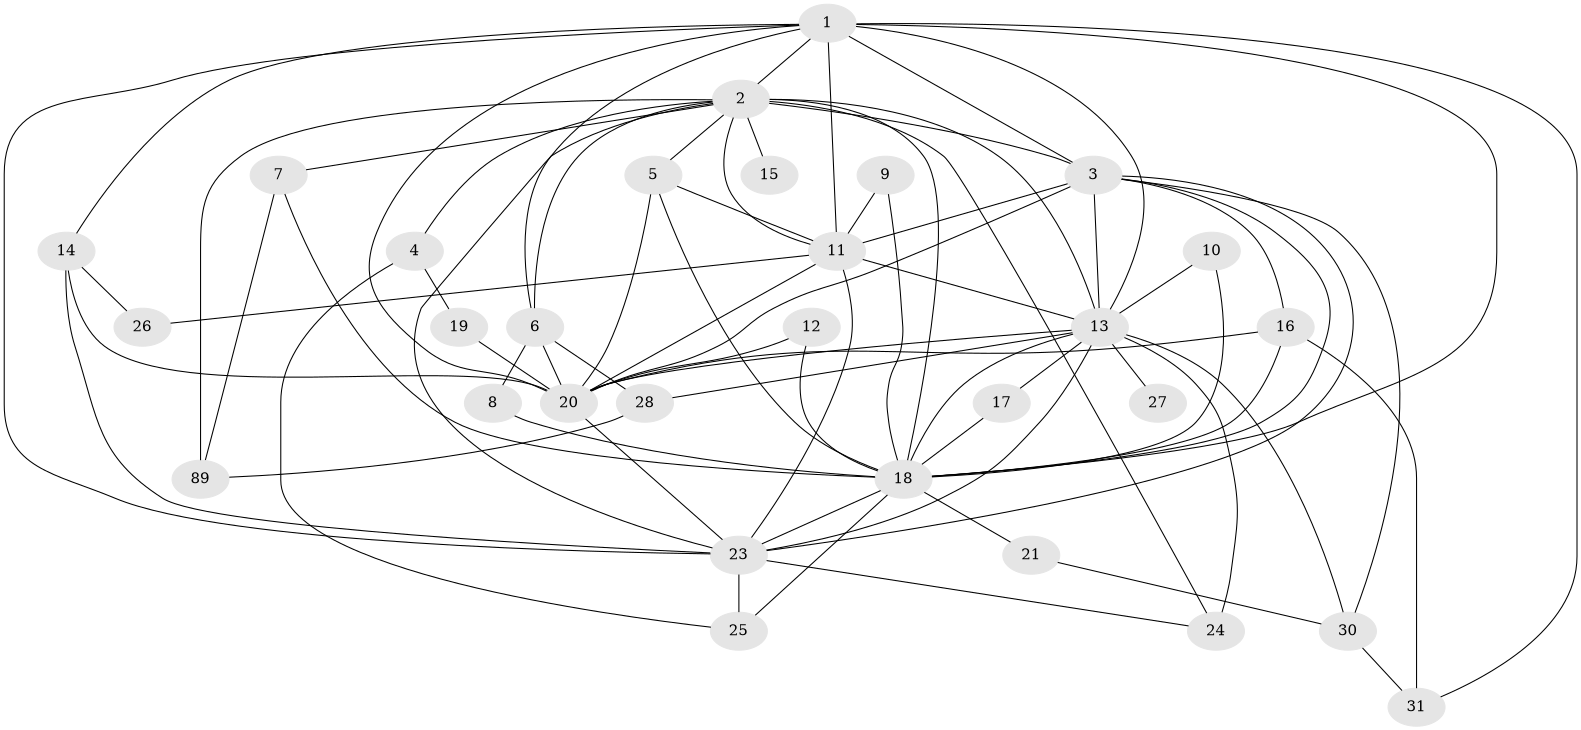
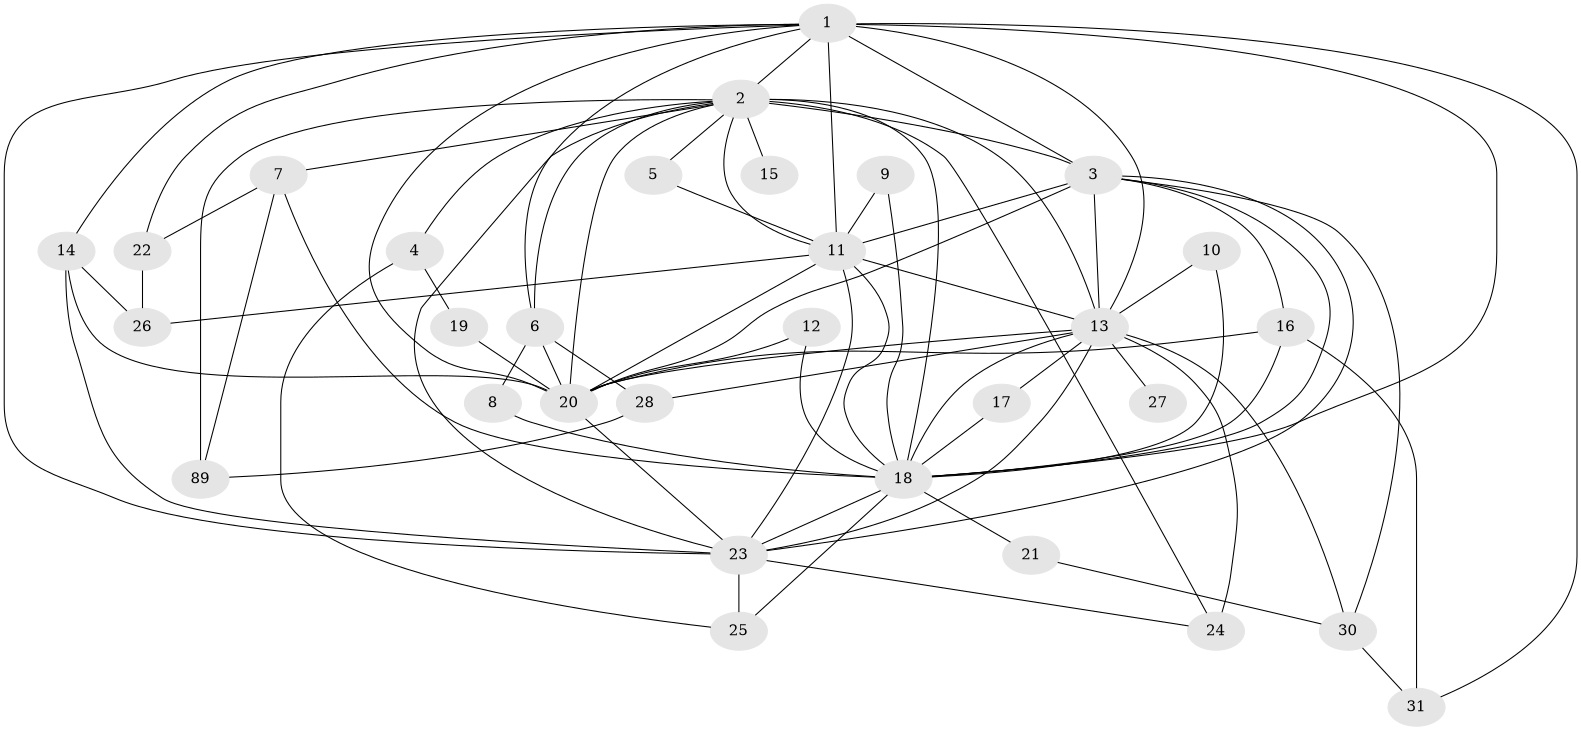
none -> (142, 251)
(627, 294) -> (594, 213)
(736, 349) -> (852, 378)
